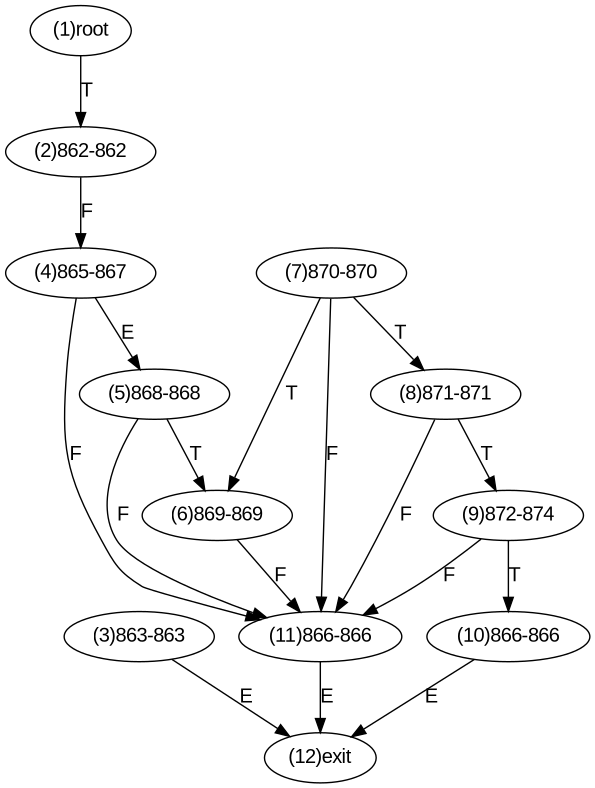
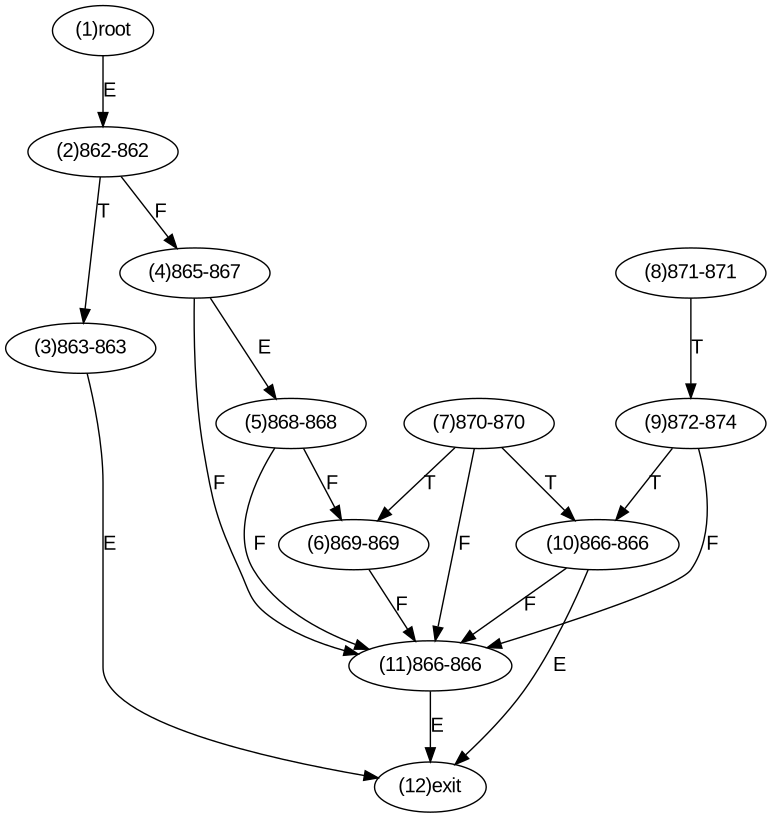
(87, 91) -> (110, 91)
none -> (93, 243)
(384, 328) -> (533, 479)
(196, 455) -> (332, 484)
(391, 511) -> (520, 601)
